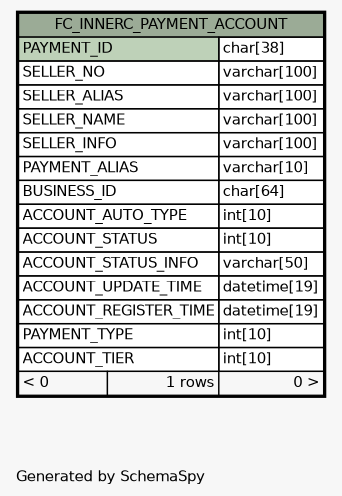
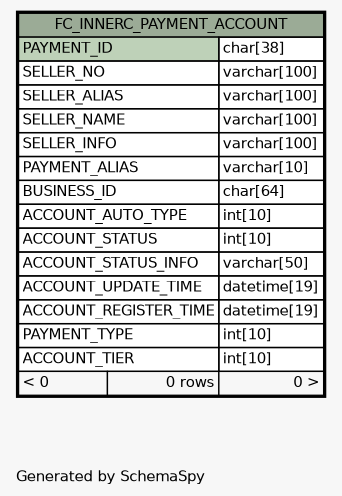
(190, 383) -> (190, 383)
